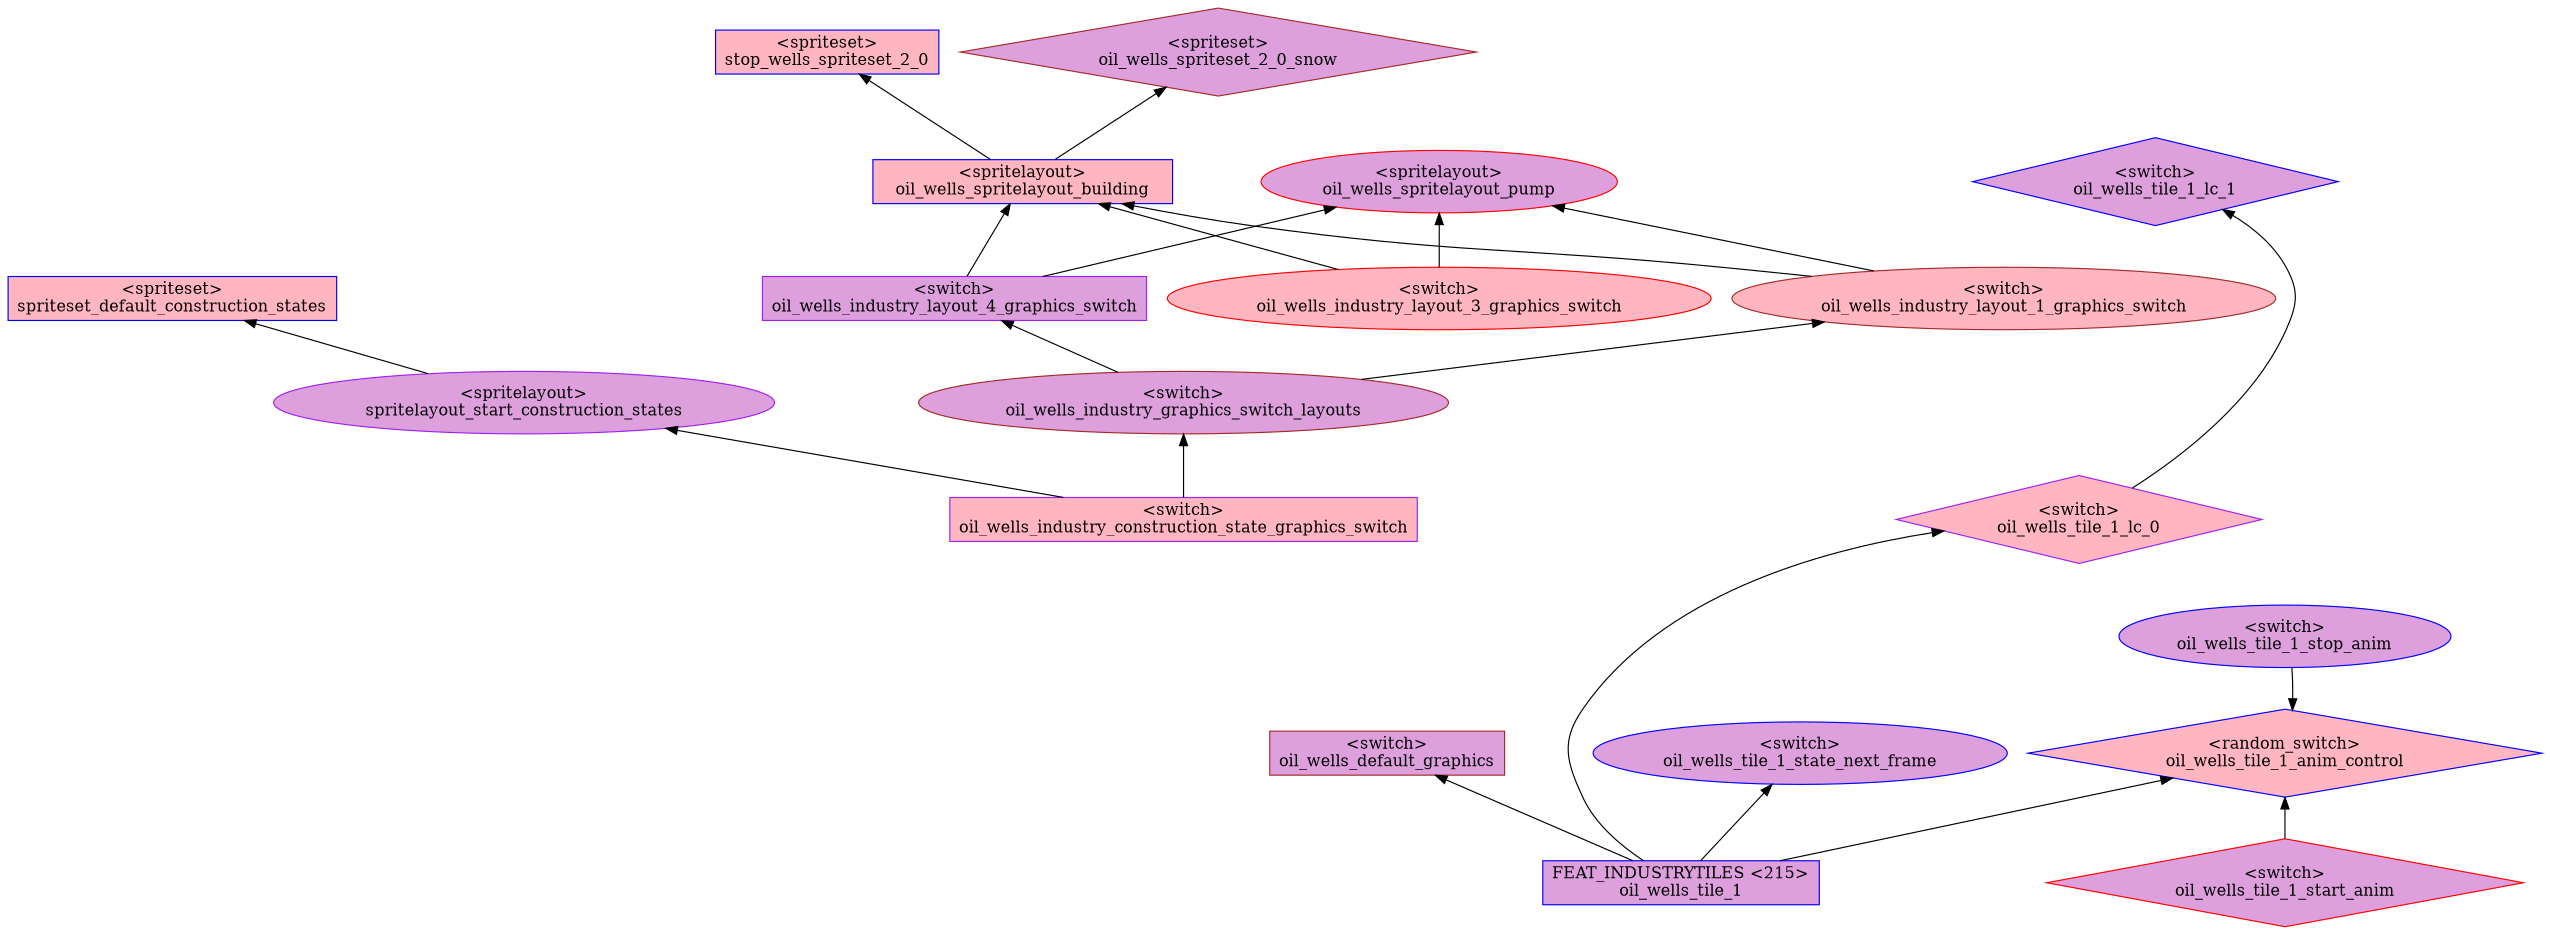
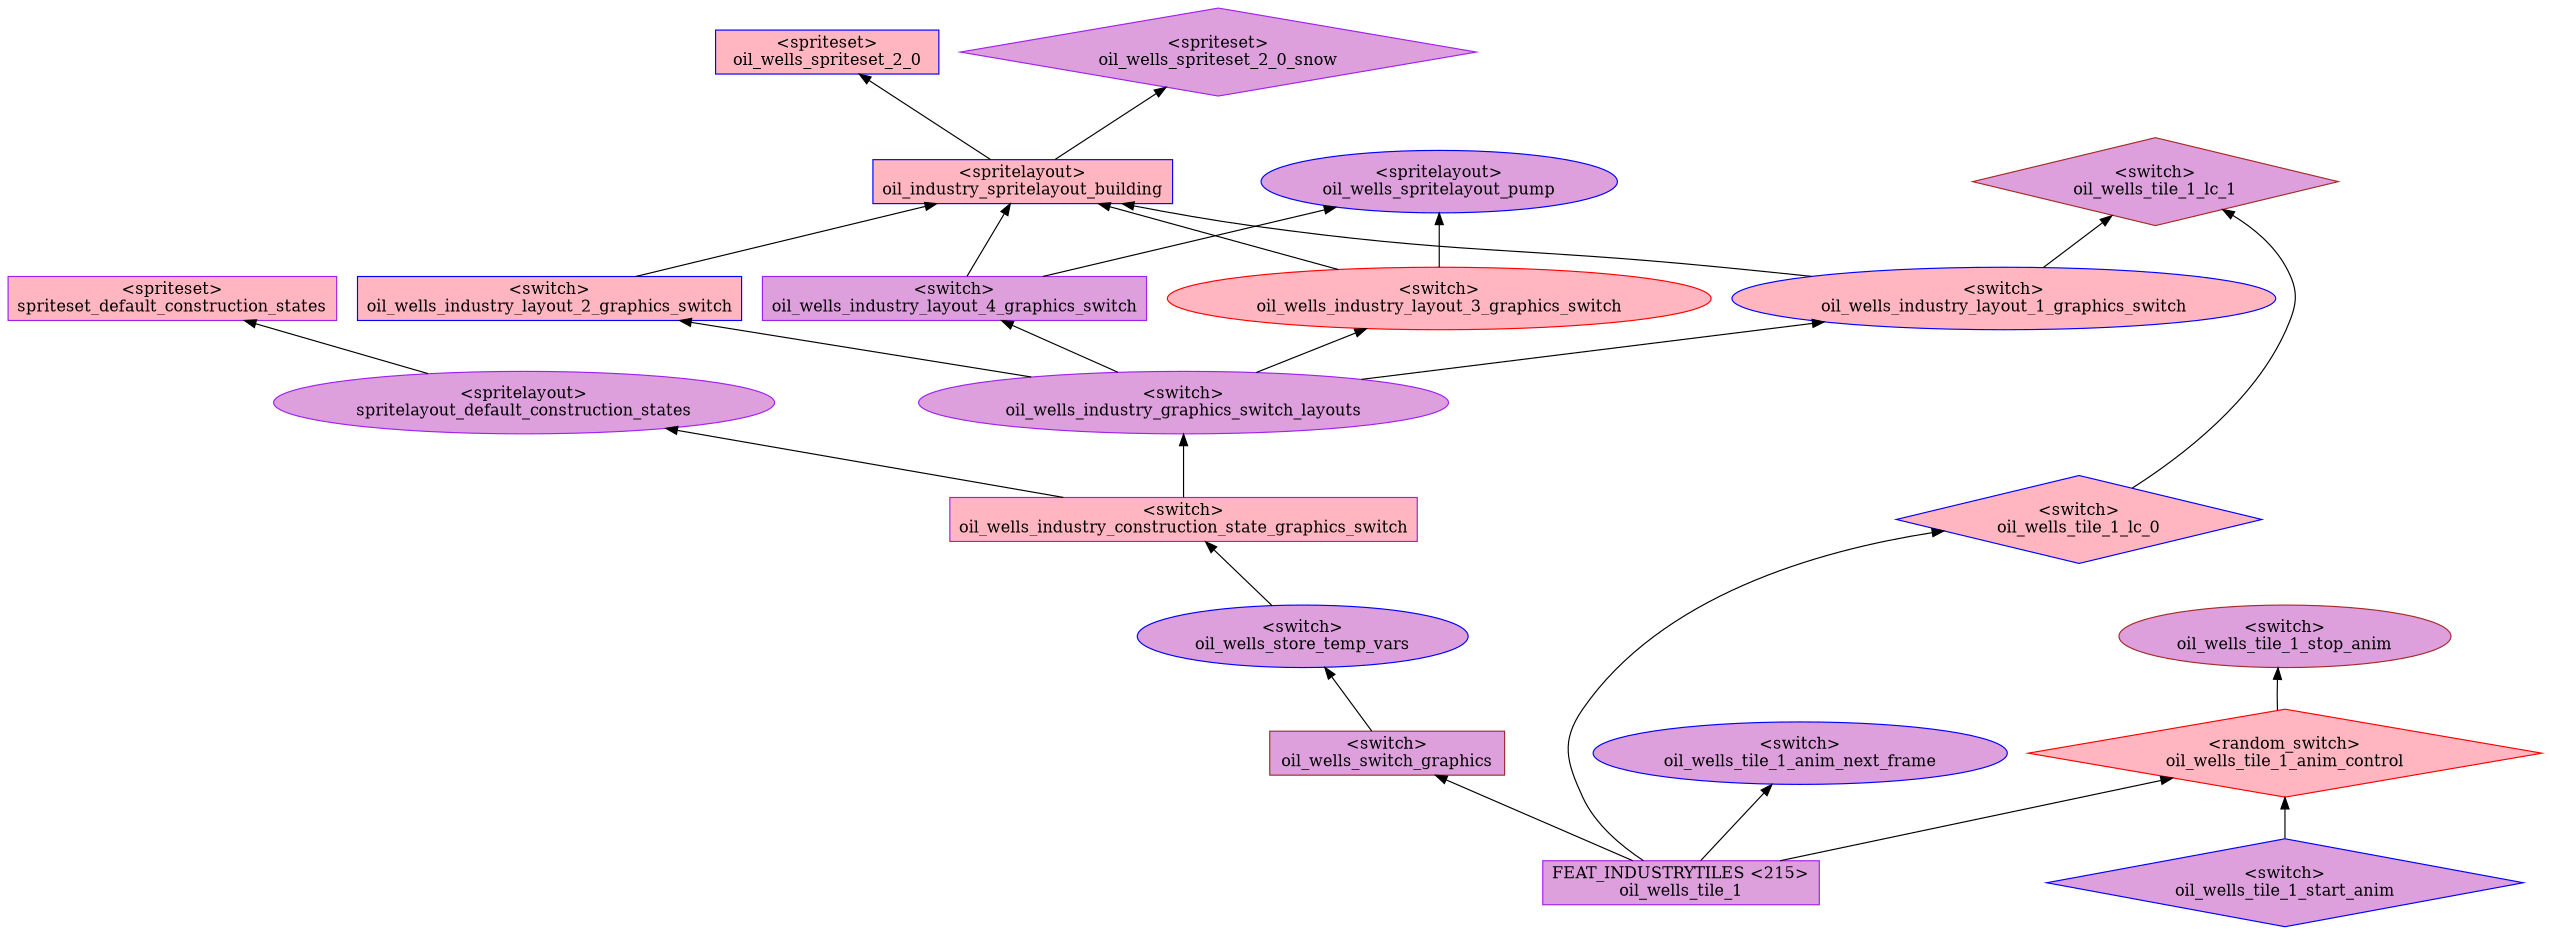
(827, 52) -> (827, 52)
(1218, 52) -> (1218, 52)
(1023, 182) -> (1023, 182)
(1439, 182) -> (1439, 182)
(2155, 182) -> (2155, 182)
(1719, 240) -> (2073, 245)
(172, 298) -> (172, 298)
none -> (550, 298)
(2004, 298) -> (2004, 298)
none -> (1306, 353)
(524, 403) -> (524, 403)
(1184, 403) -> (1184, 403)
(2079, 519) -> (2079, 519)
none -> (1303, 636)
(2285, 636) -> (2285, 636)
(2293, 683) -> (2277, 695)
(1387, 753) -> (1387, 753)
(1800, 753) -> (1800, 753)
(2285, 753) -> (2285, 753)
(1681, 883) -> (1681, 883)
(2285, 883) -> (2285, 883)
